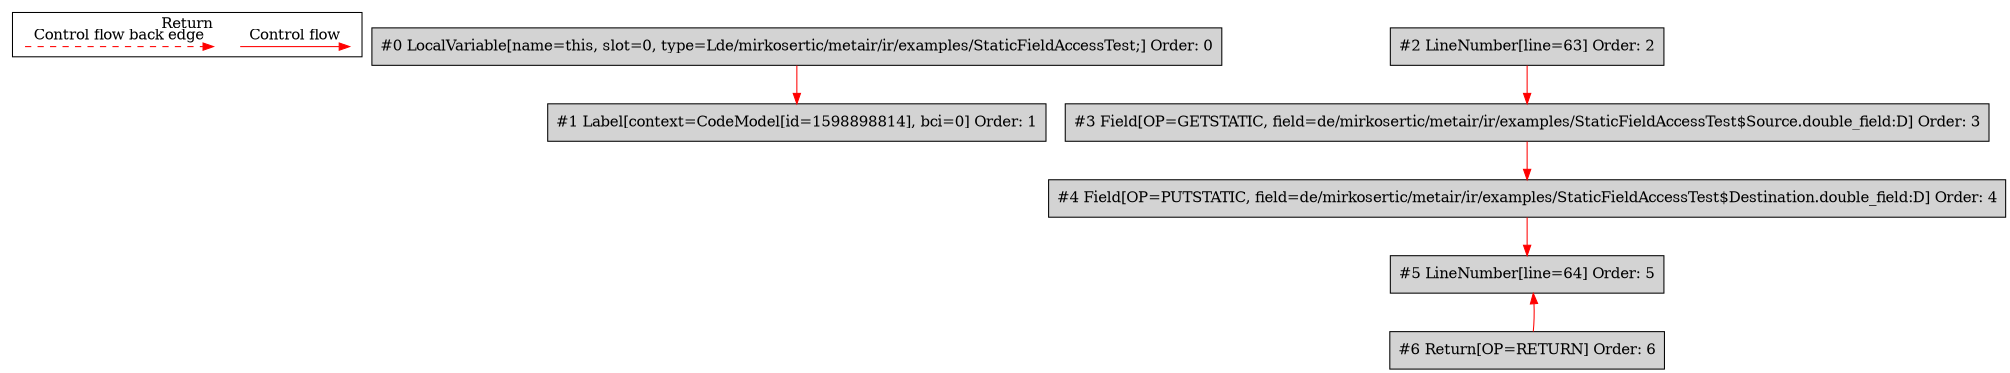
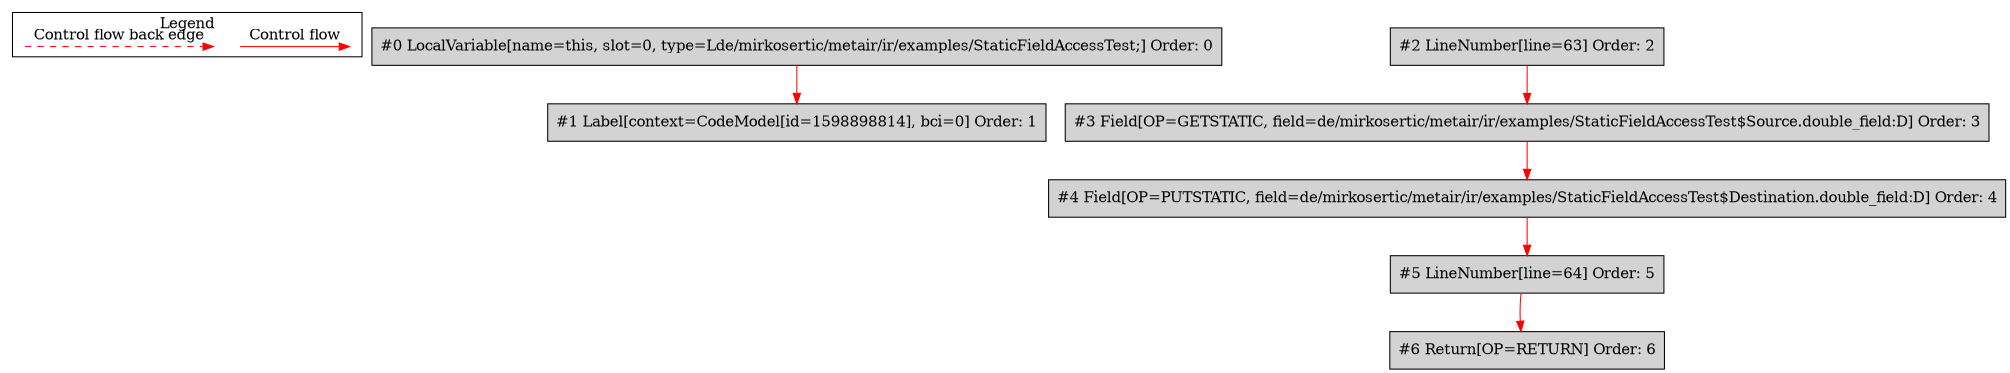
(187, 24) -> (187, 24)
(1534, 318) -> (1520, 307)
